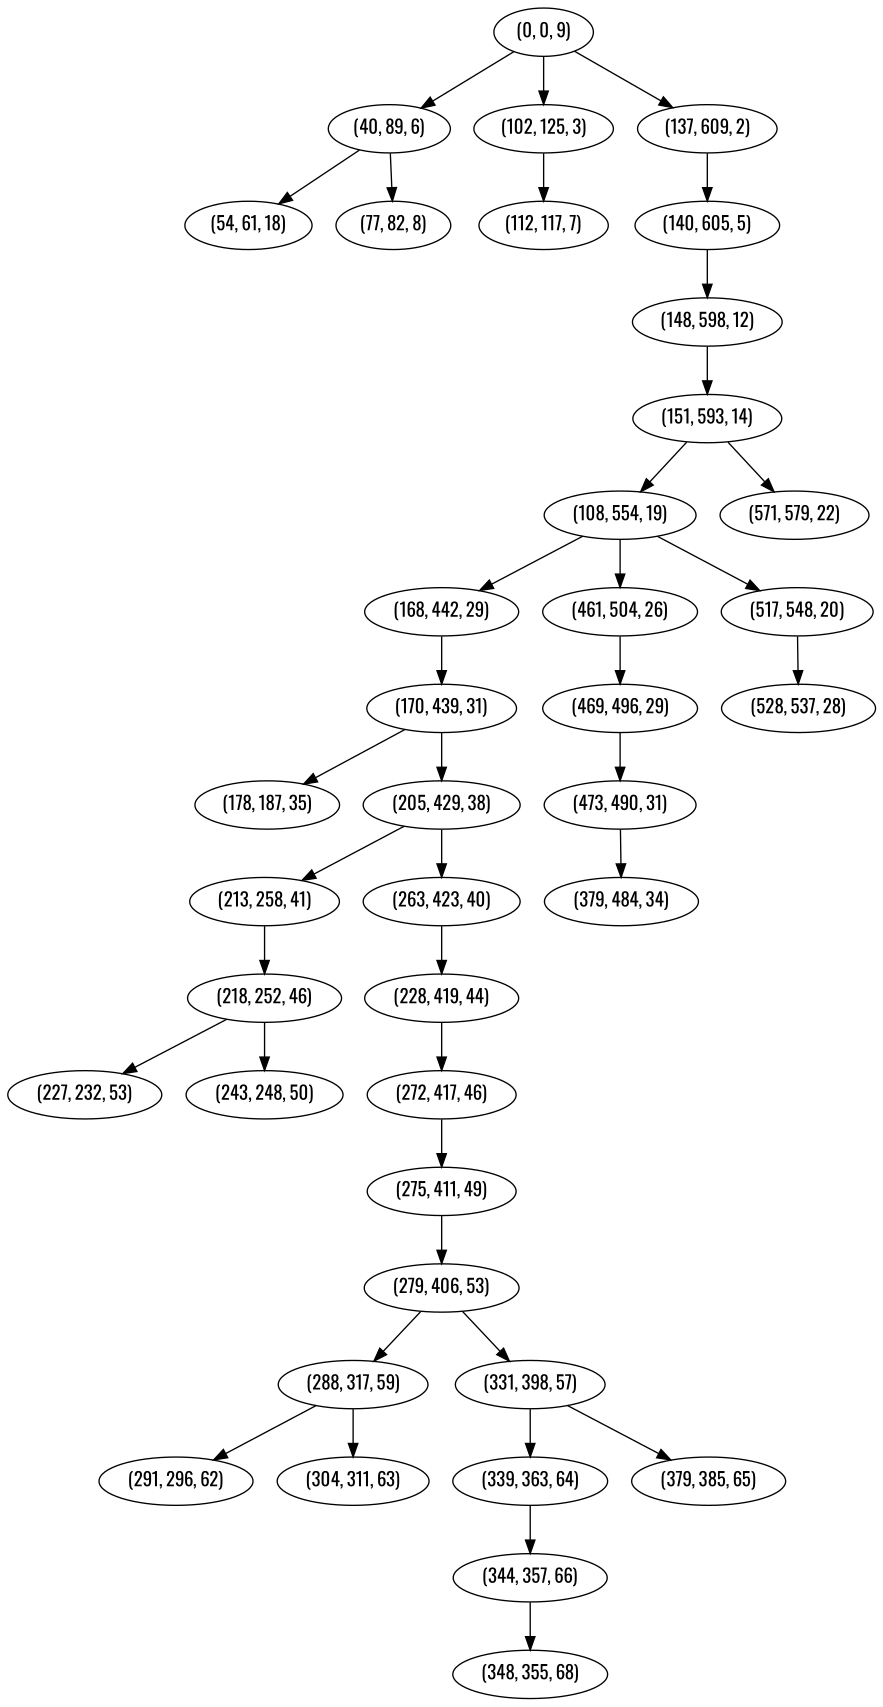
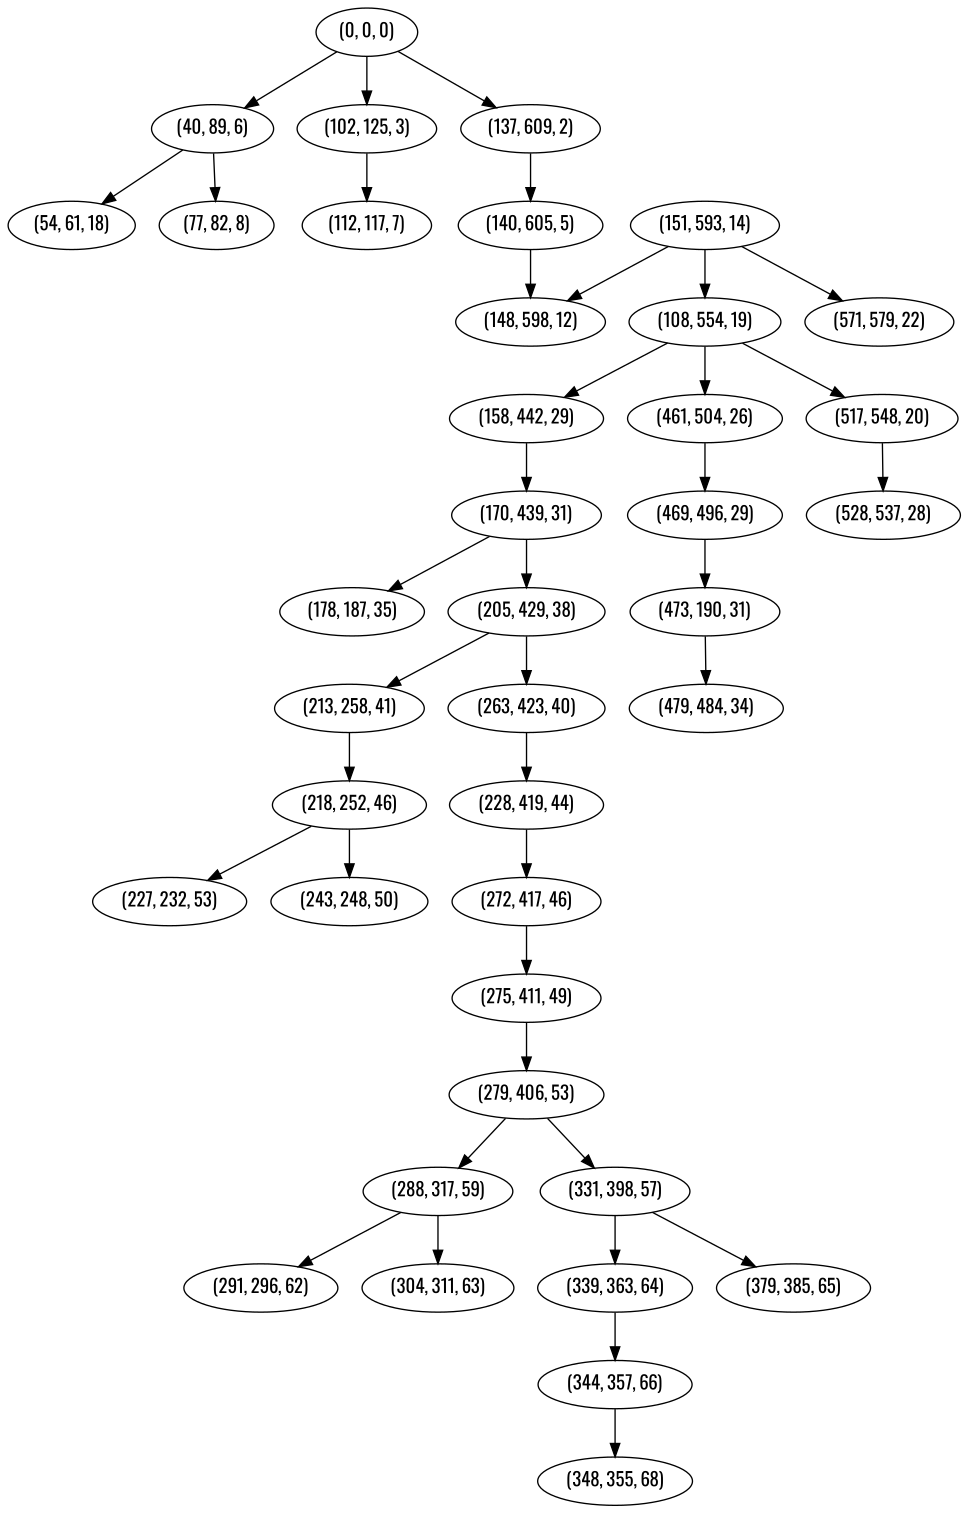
(544, 32) -> (367, 32)
(707, 364) -> (624, 270)
(442, 612) -> (527, 419)
(620, 805) -> (705, 612)
(621, 902) -> (706, 708)
